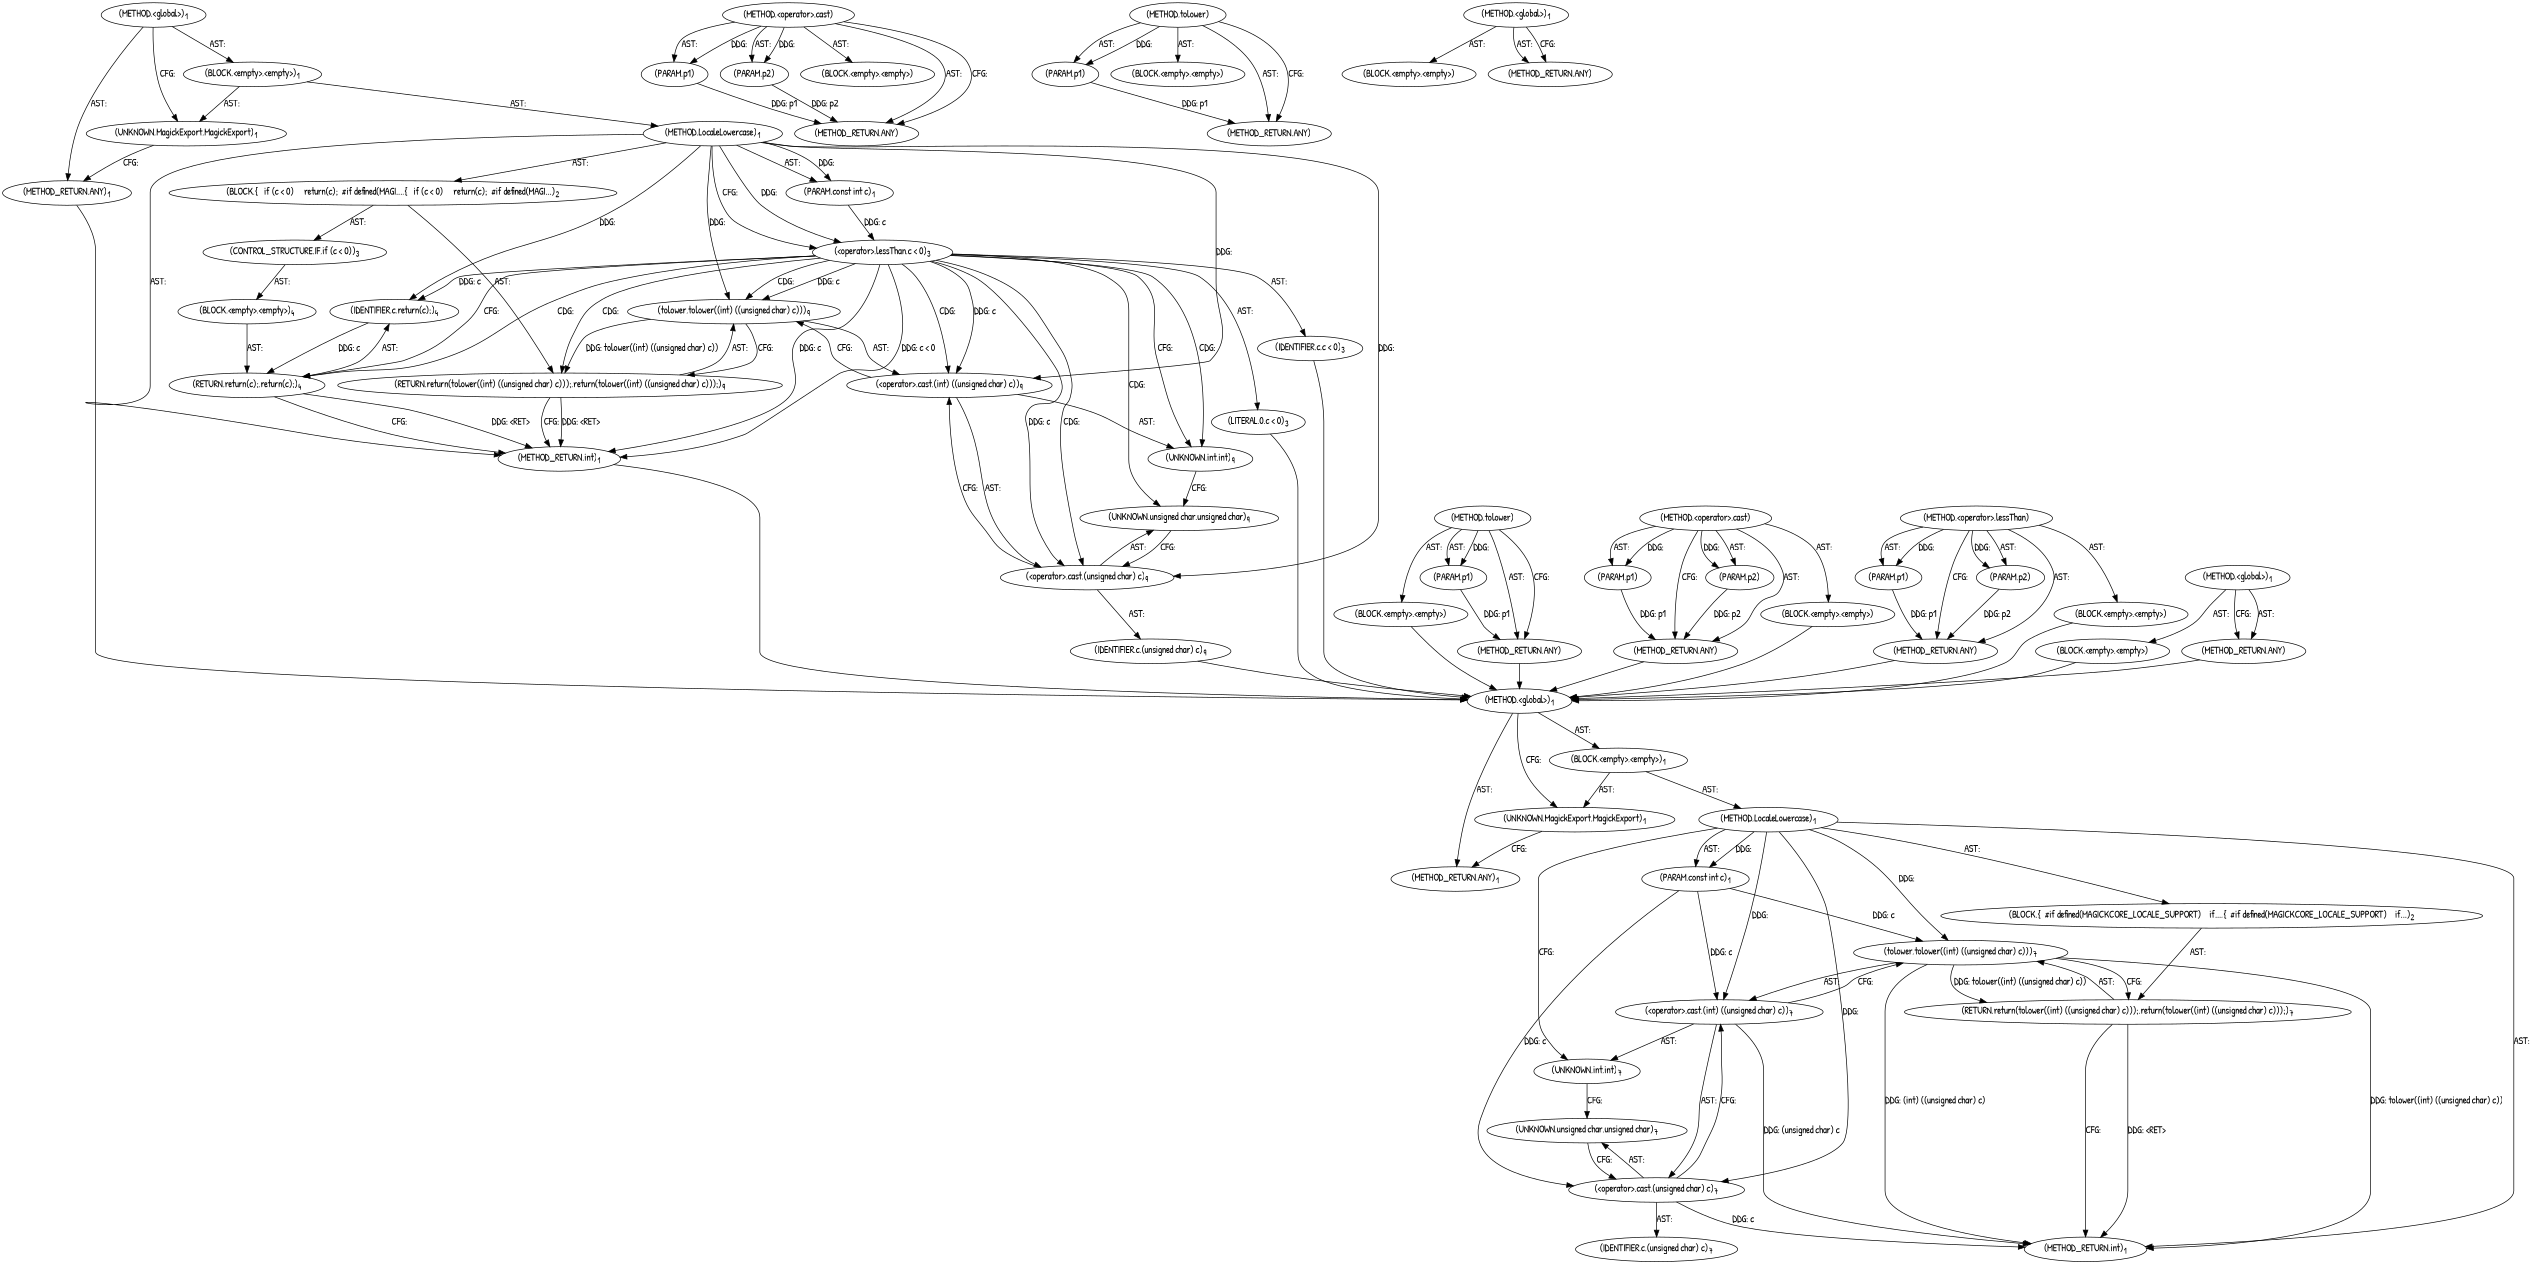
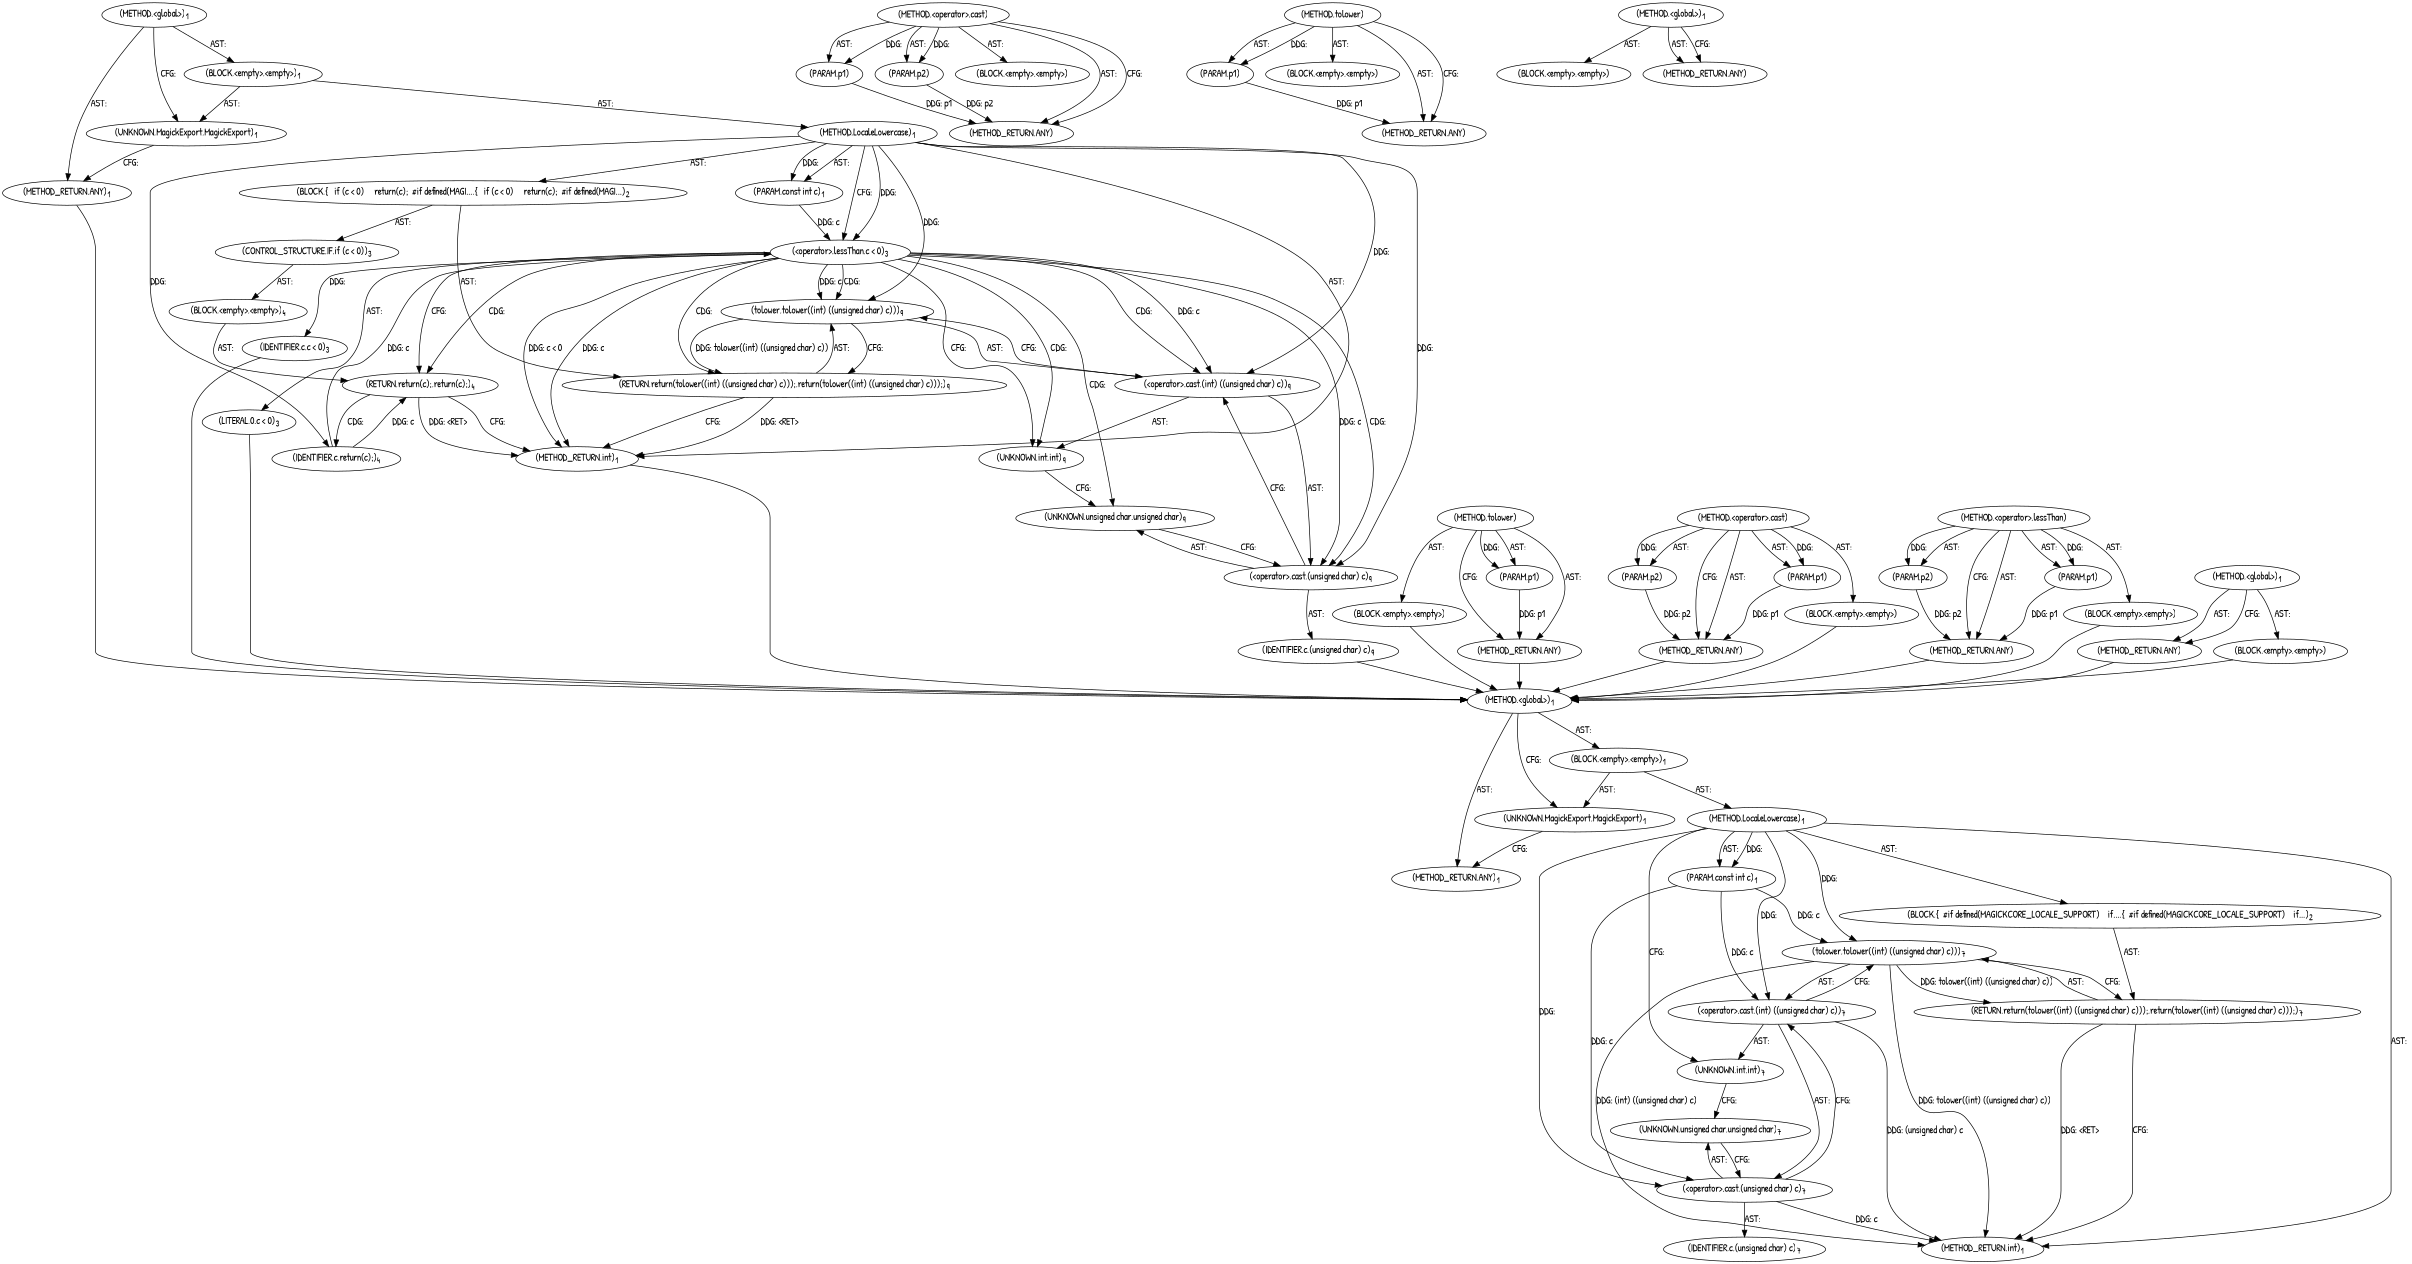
(617, 265) -> (436, 277)
(1280, 282) -> (339, 282)
(391, 348) -> (357, 422)
